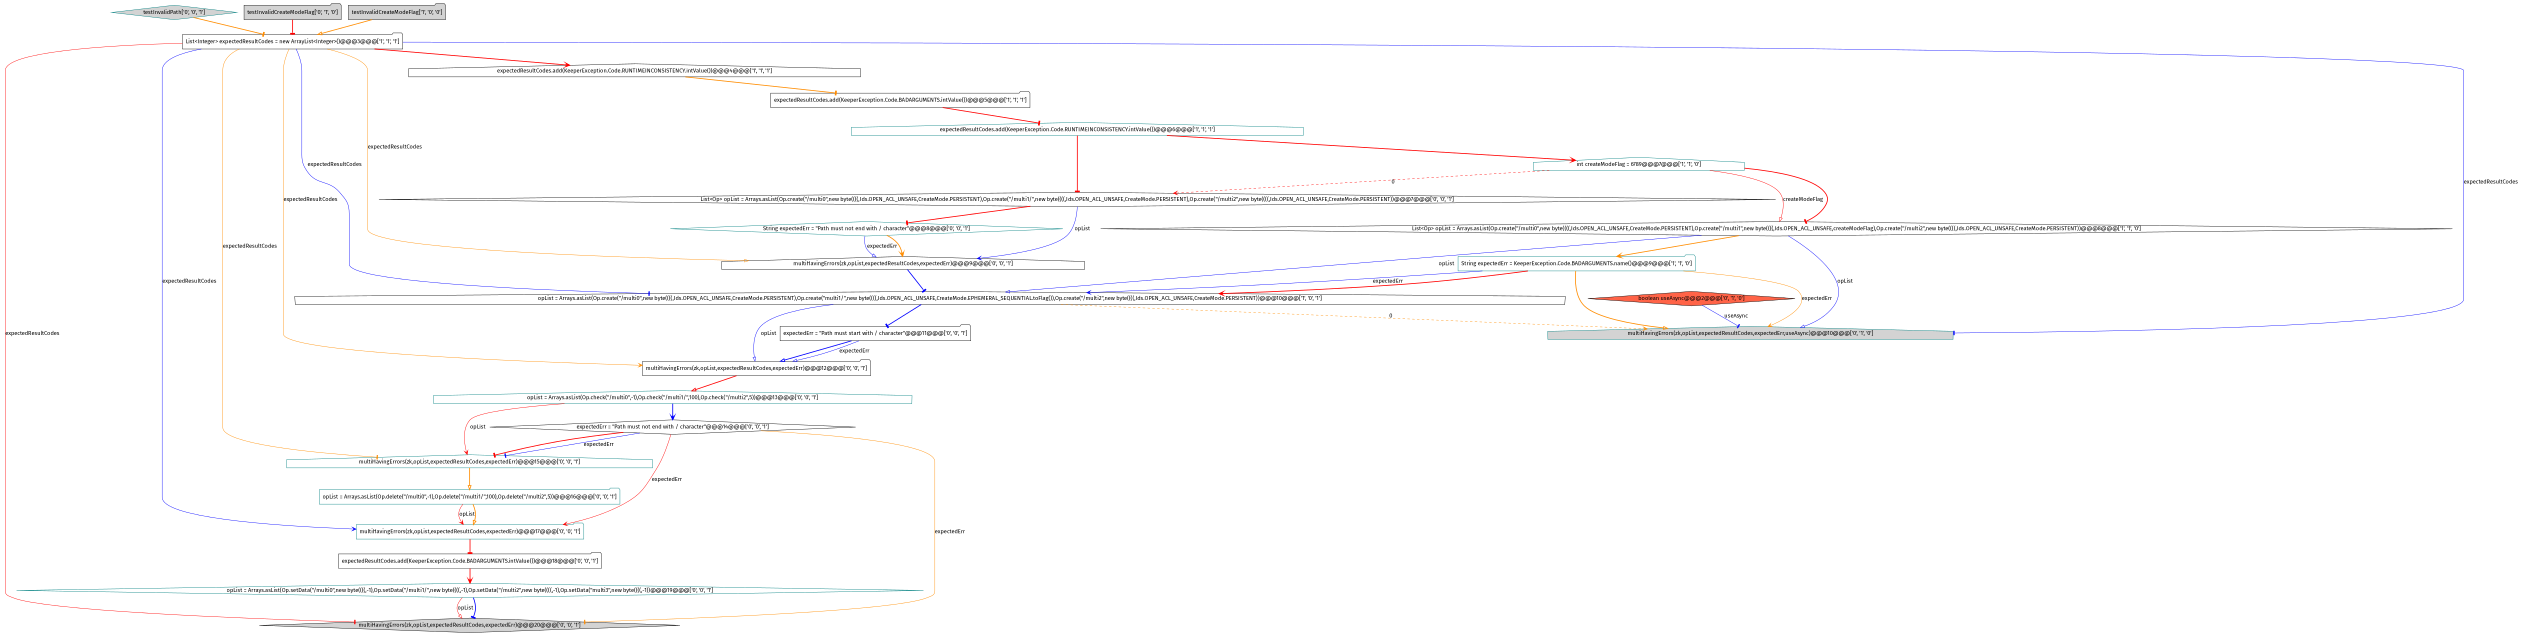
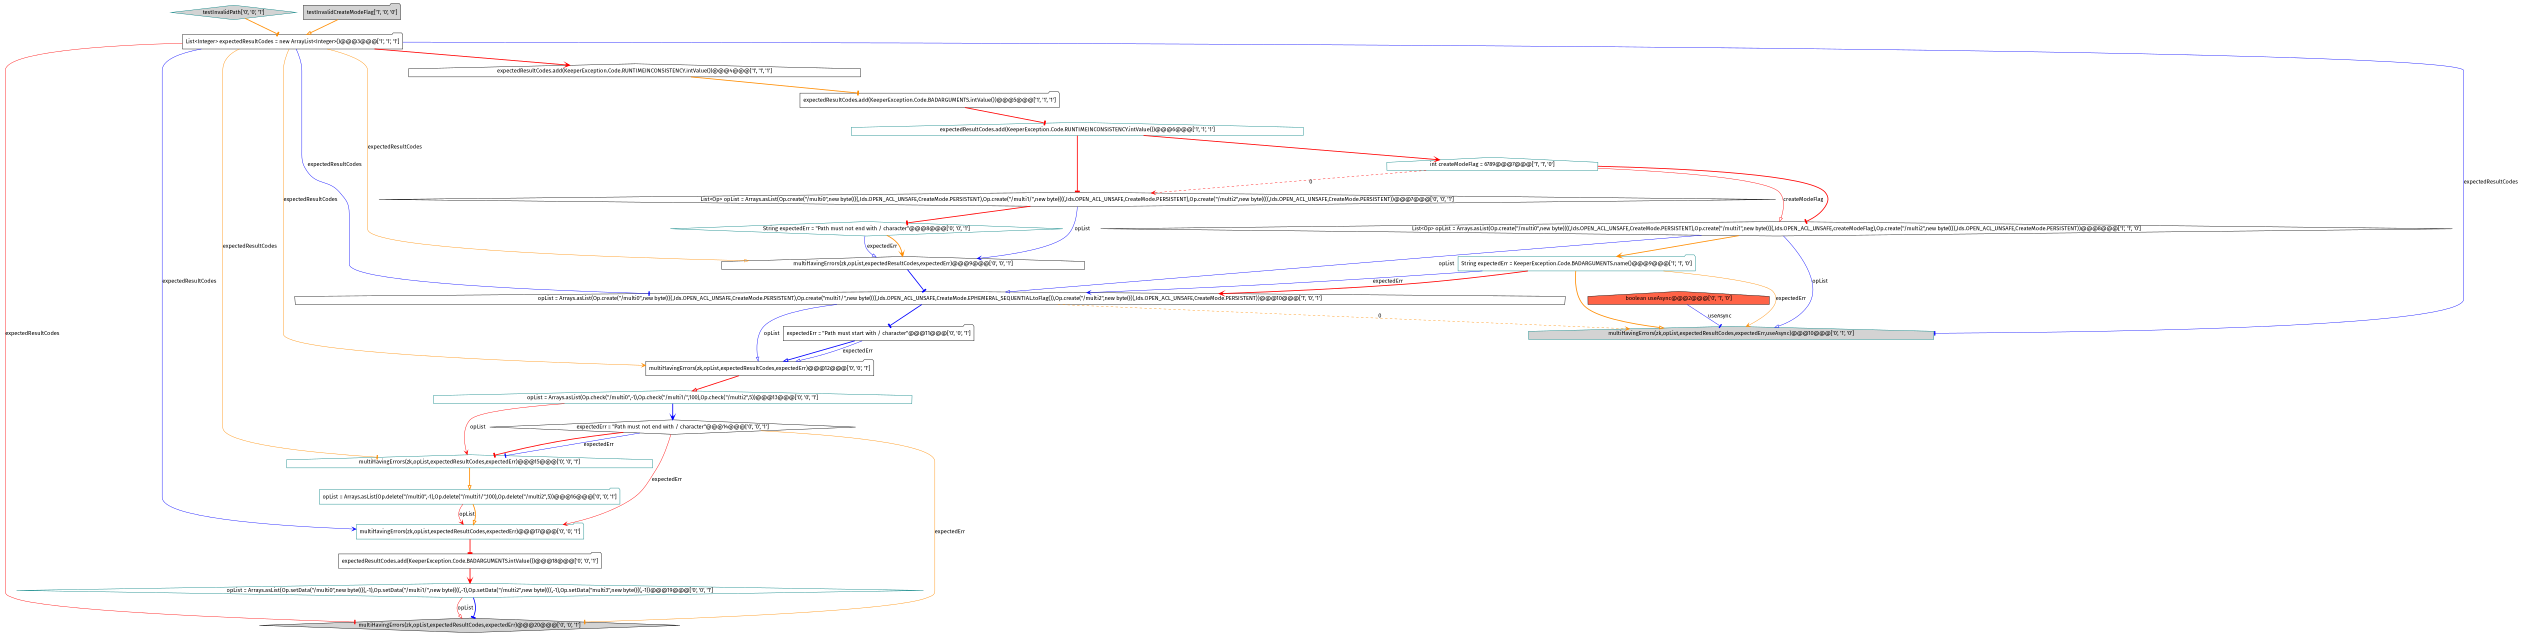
(293, 12) -> none
(1691, 299) -> (1679, 299)
